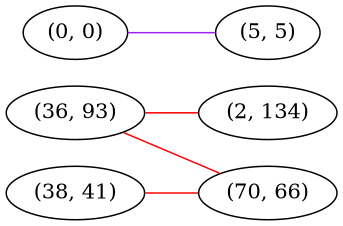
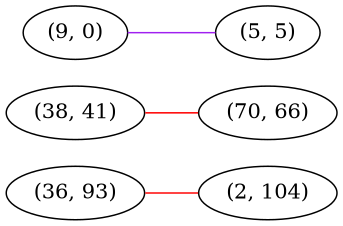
(75, 33) -> (75, 33)
(268, 113) -> (268, 193)
(172, 153) -> none
